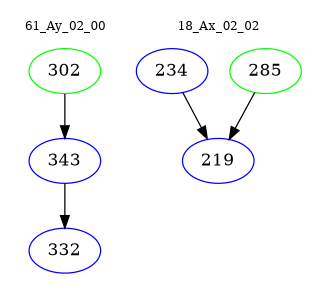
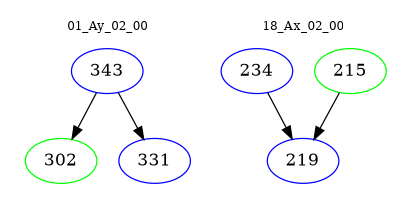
(65, 27) -> (108, 27)
(219, 27) -> (304, 27)
(266, 71) -> (350, 71)
(65, 110) -> (87, 110)
(65, 251) -> (155, 161)
